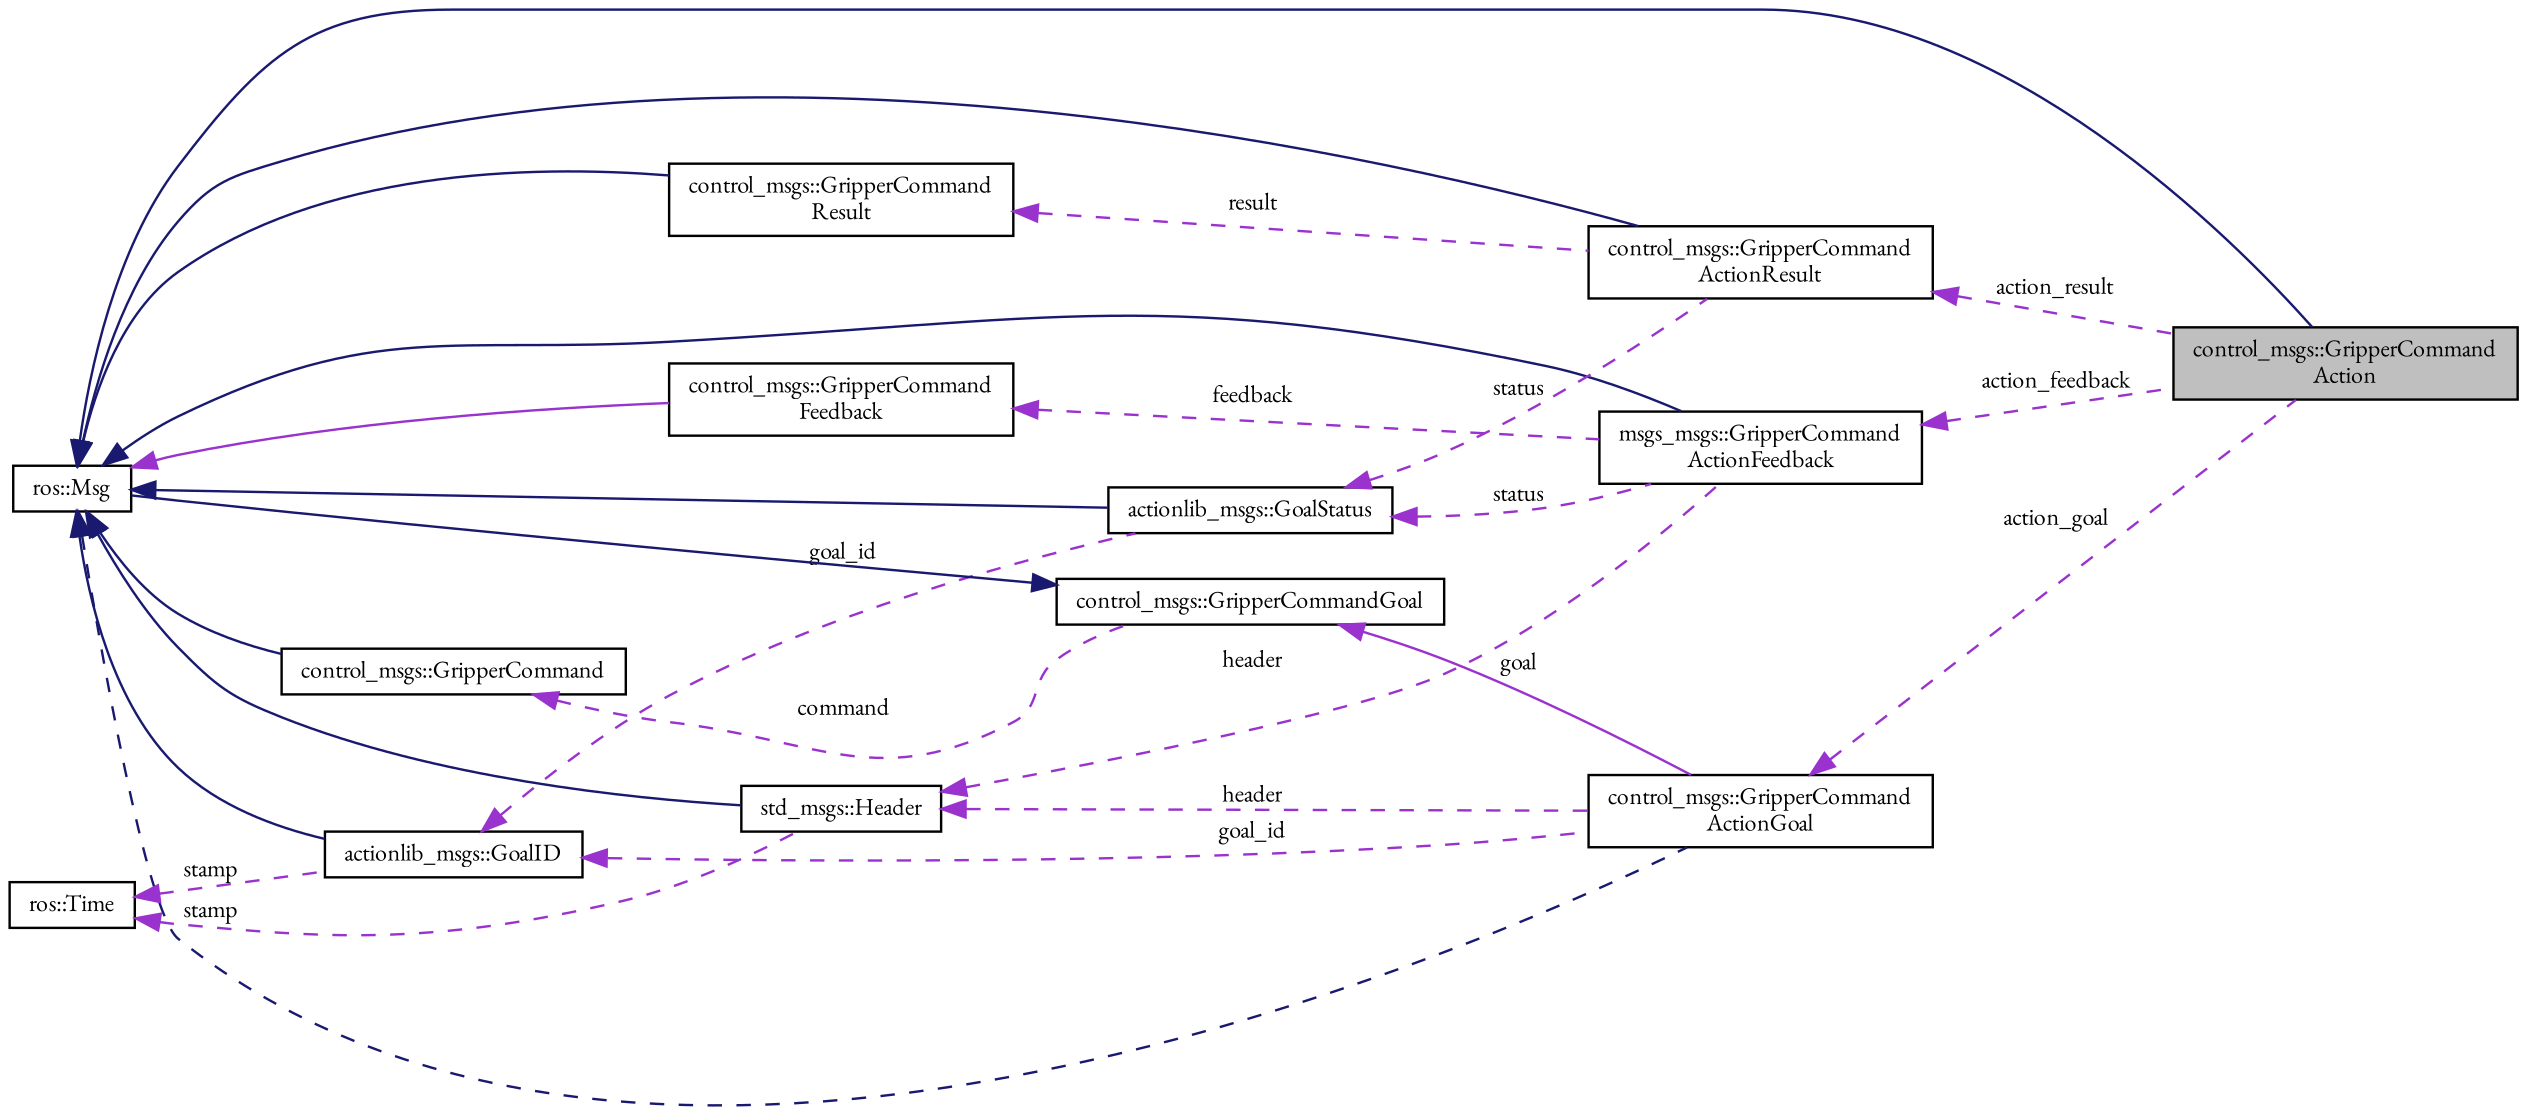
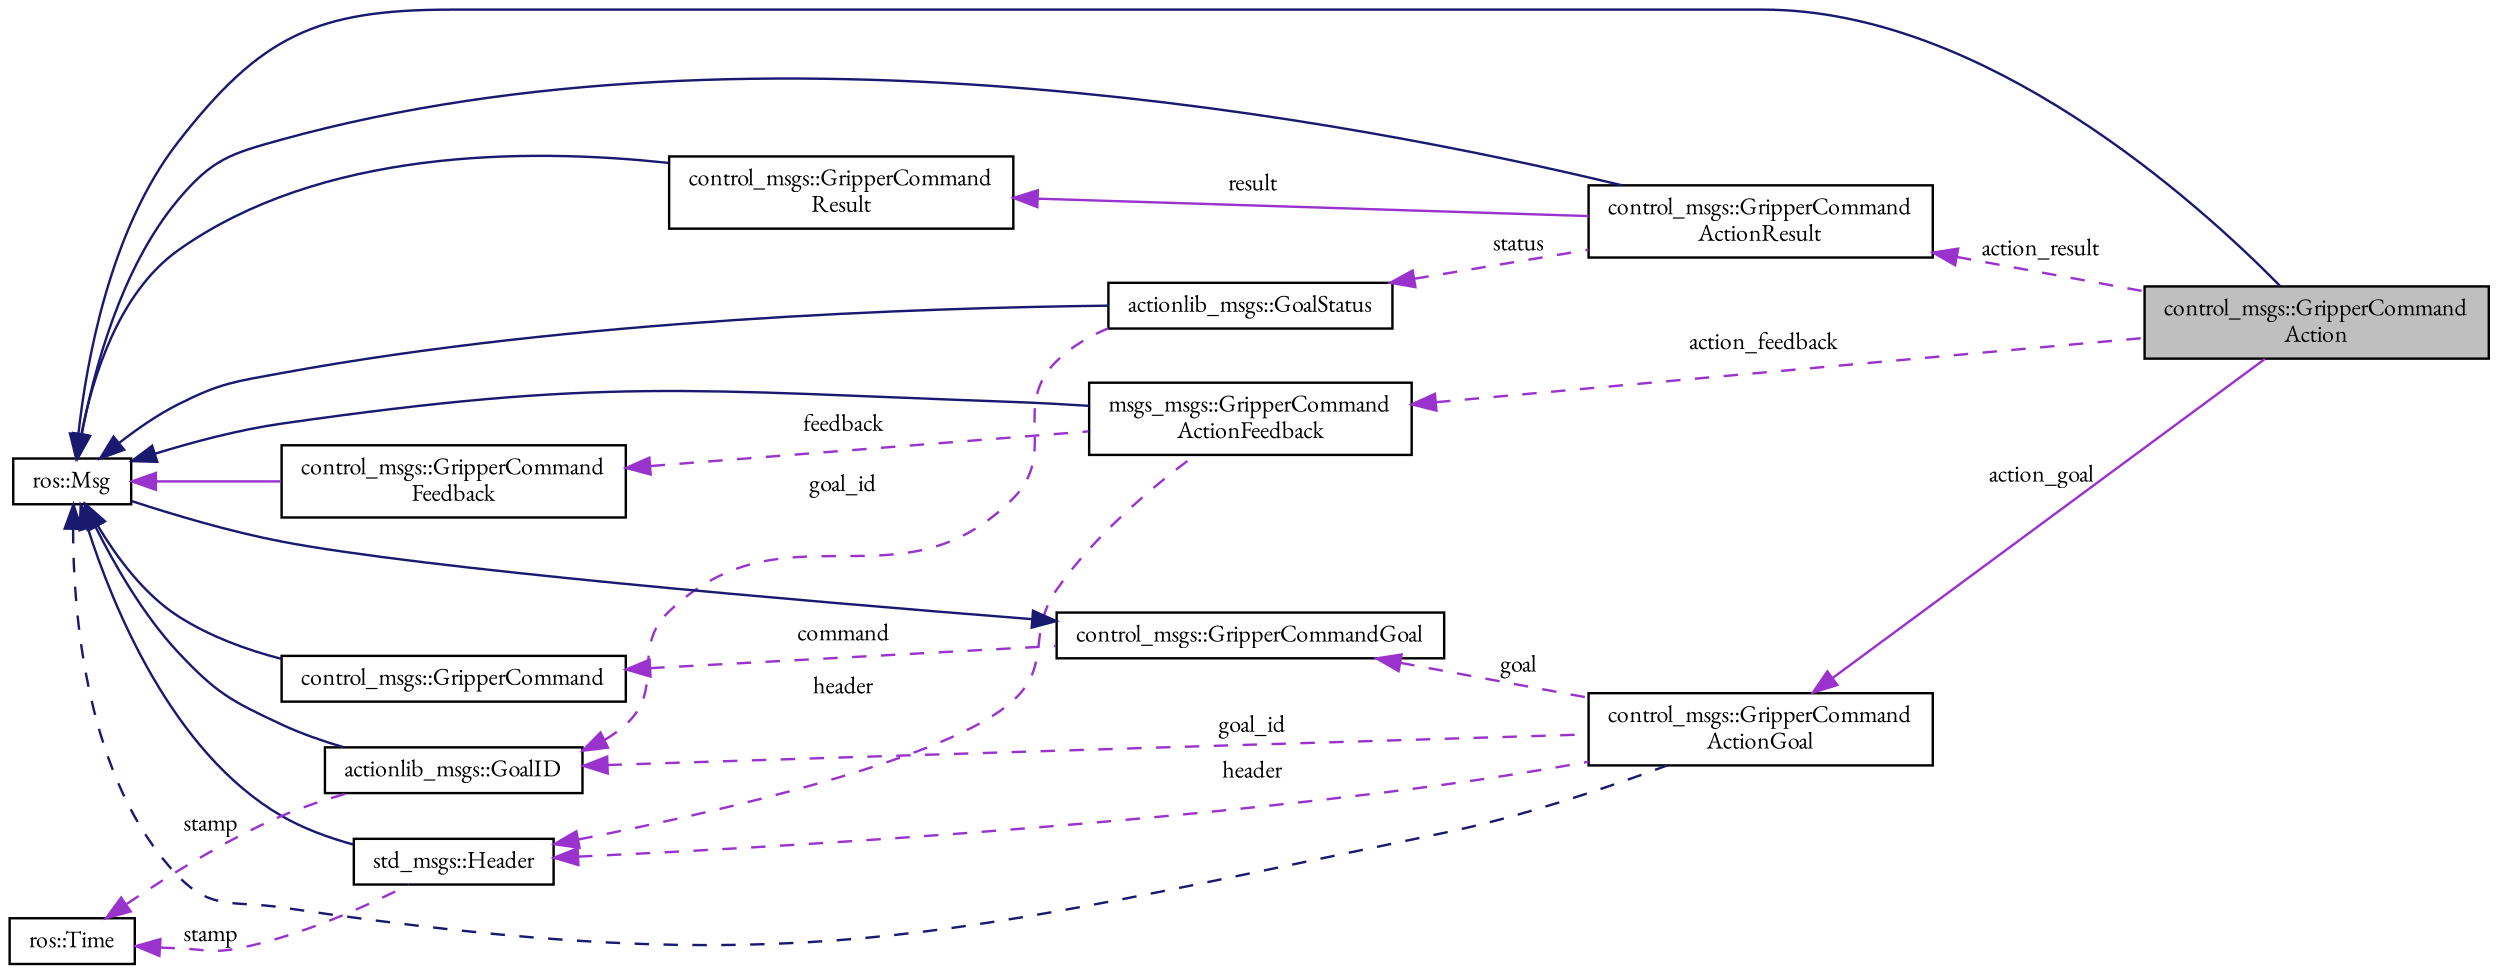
(1313, 232) -> (1313, 207)
(1535, 509) -> none
(2063, 580) -> (2049, 518)
(1530, 696) -> (1494, 680)
